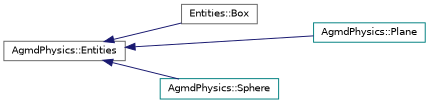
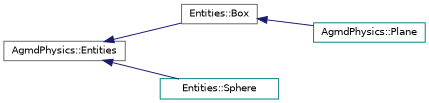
(224, 41) -> (290, 23)
(219, 89) -> (219, 89)
